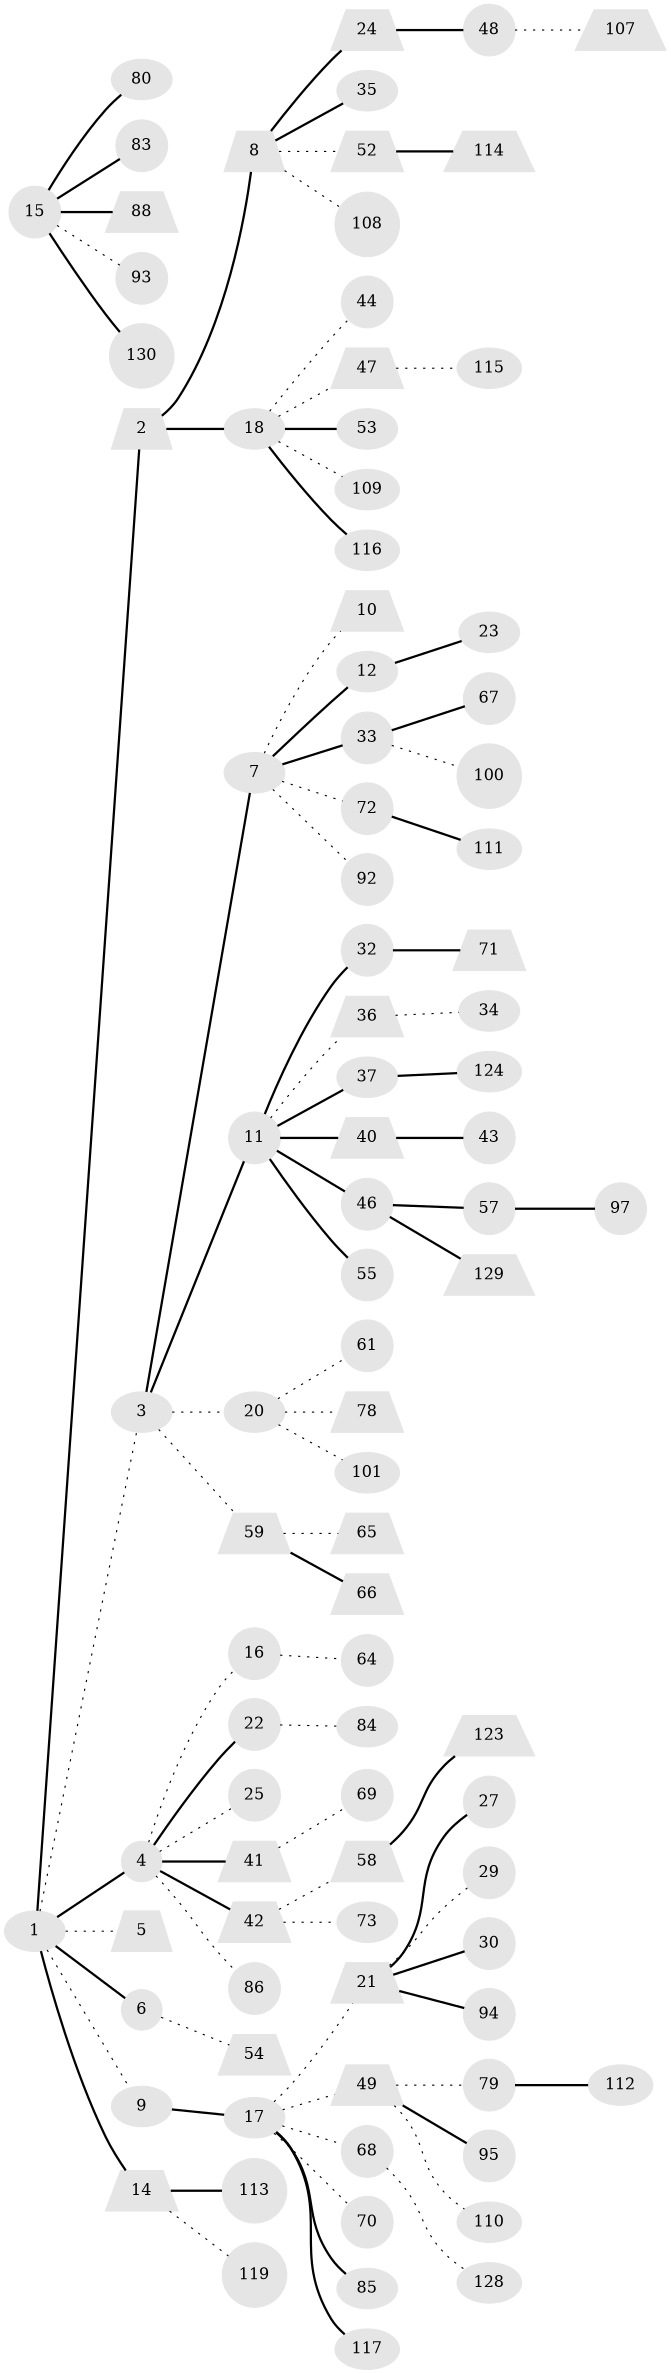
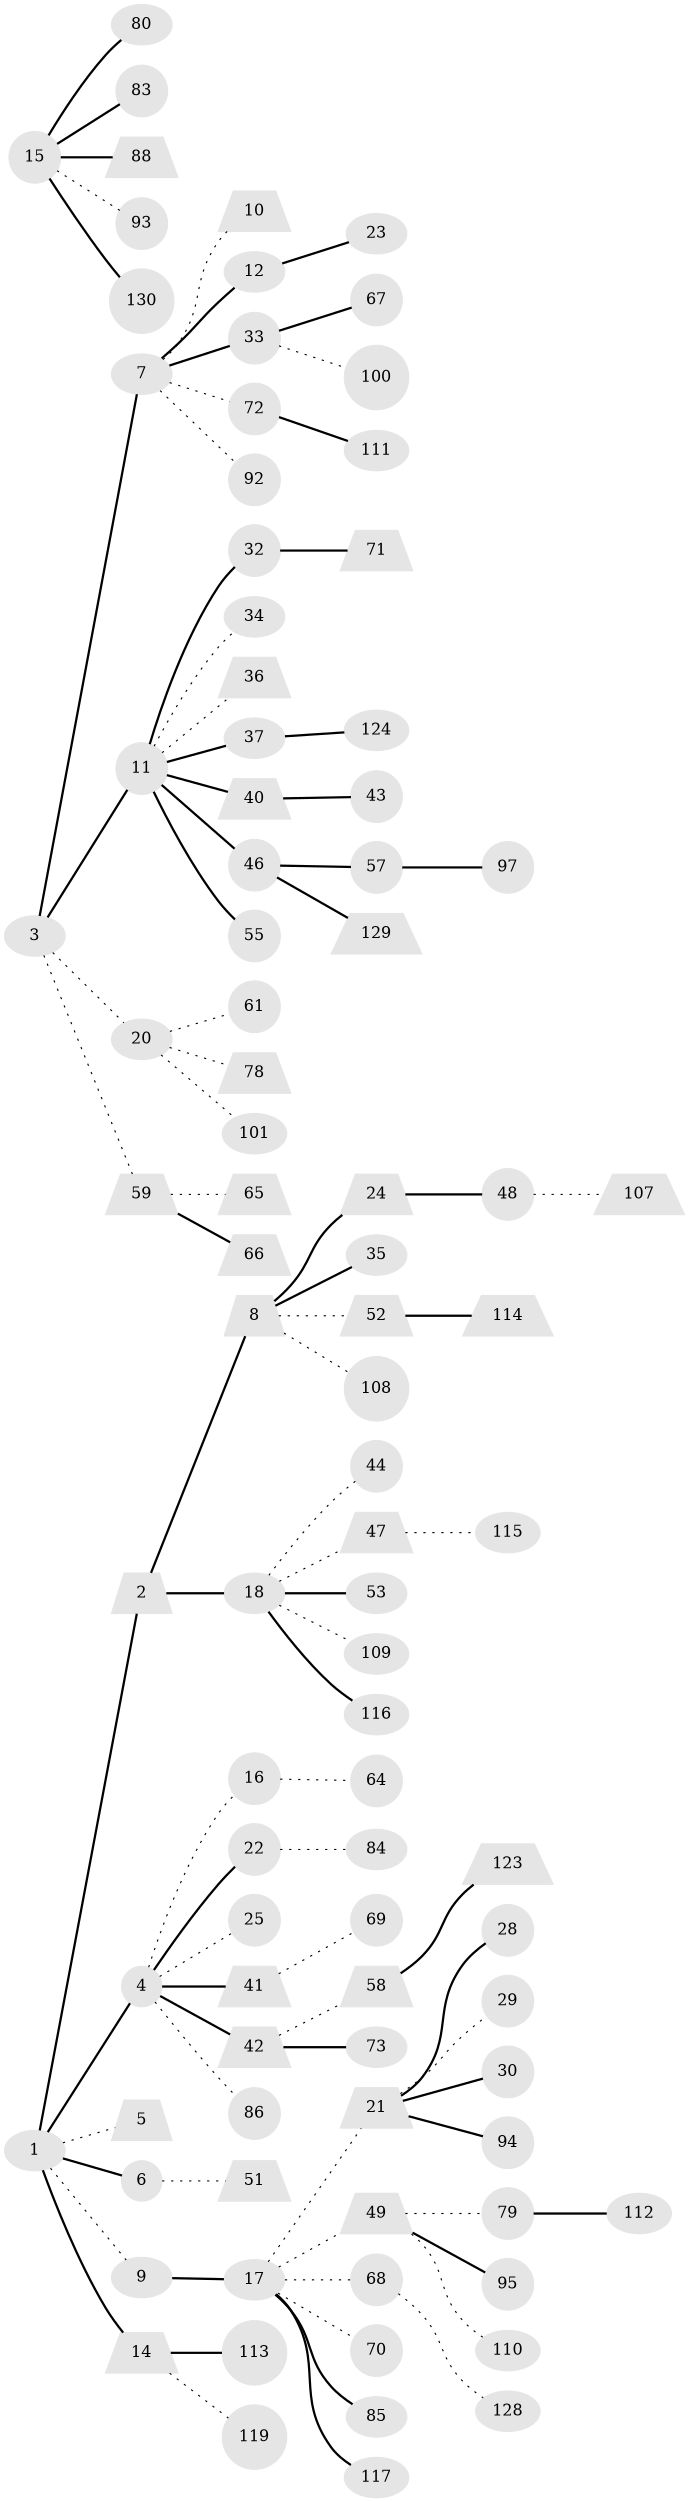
(427, 1014) -> (190, 686)
(88, 1672) -> none
(489, 1802) -> (508, 1930)
(310, 1922) -> (315, 2047)
(255, 2055) -> (255, 2181)
